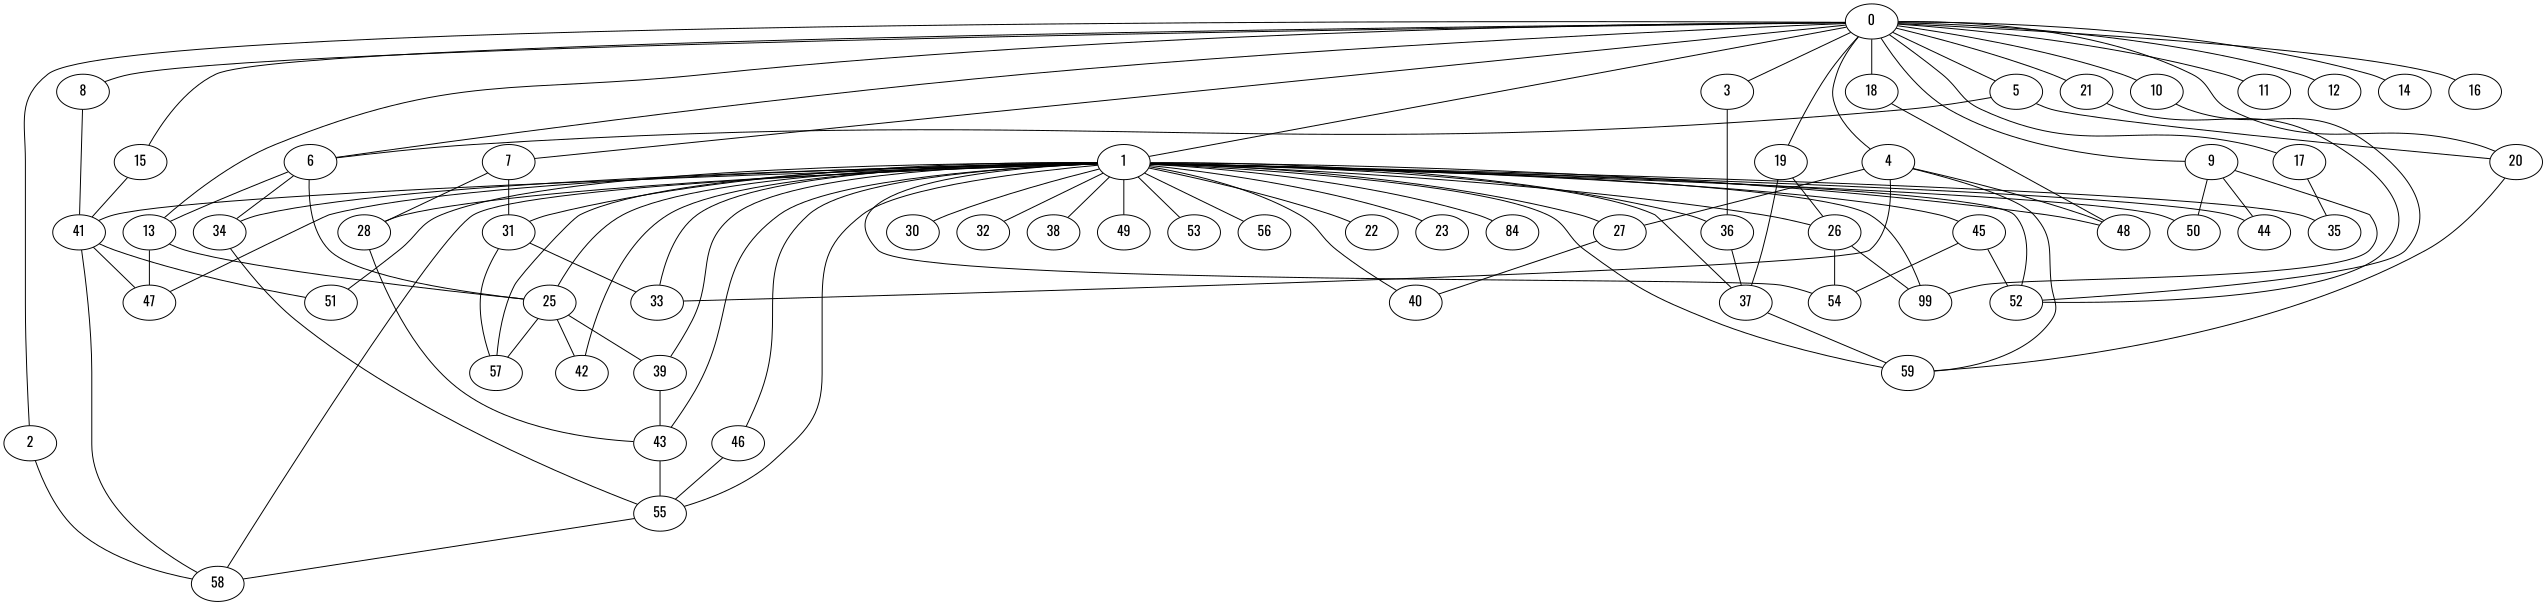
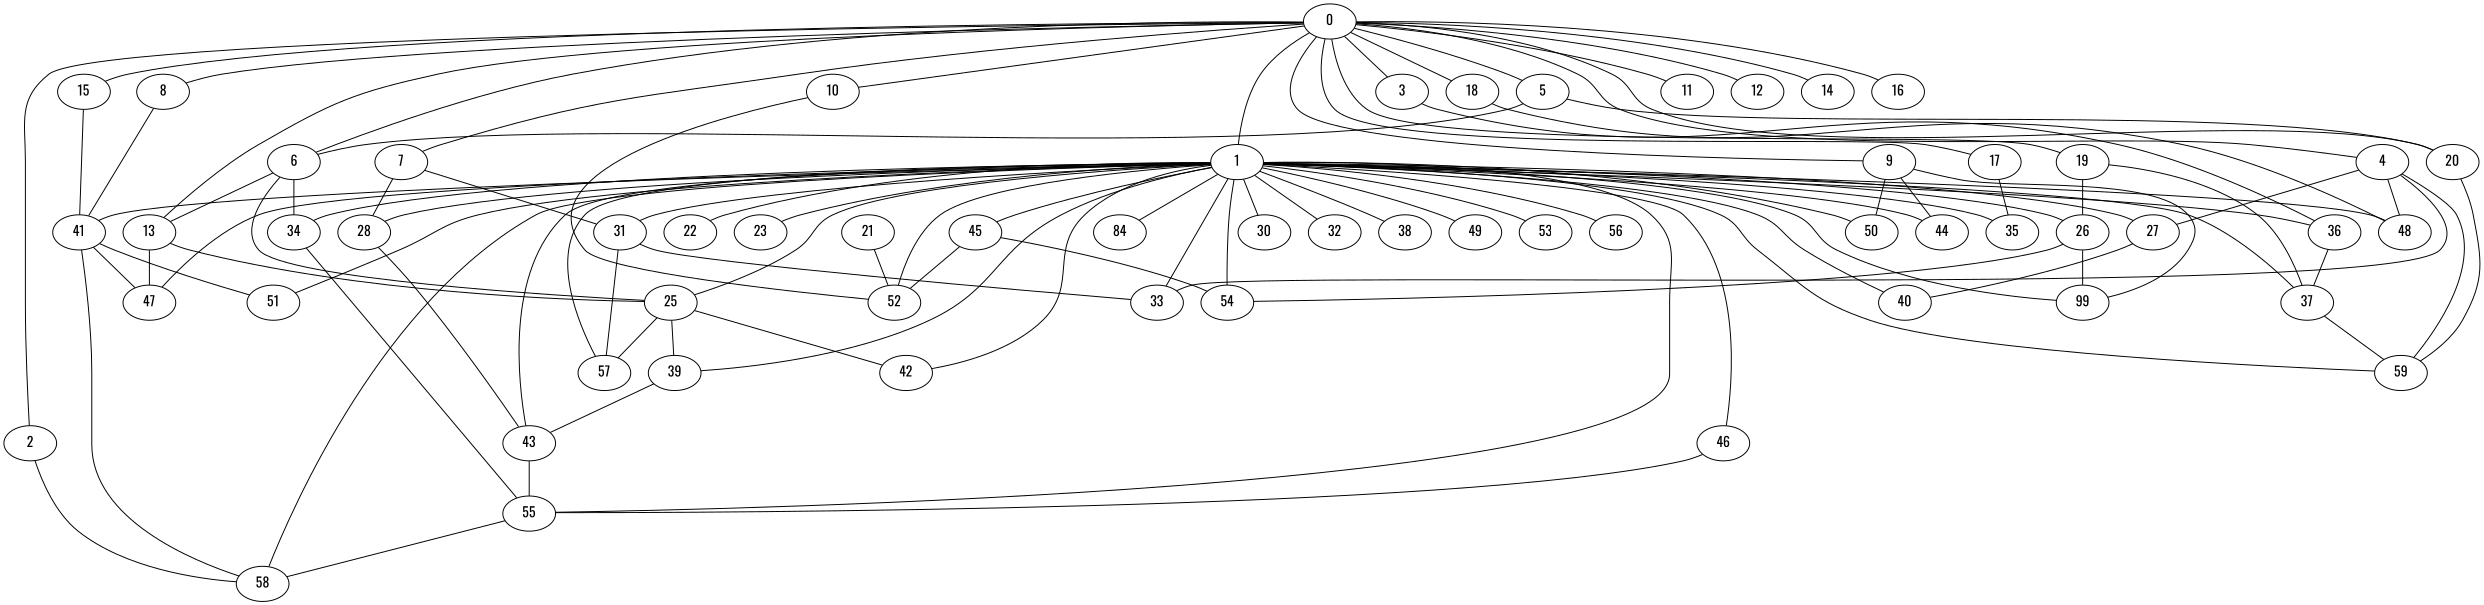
(1982, 51) -> none
